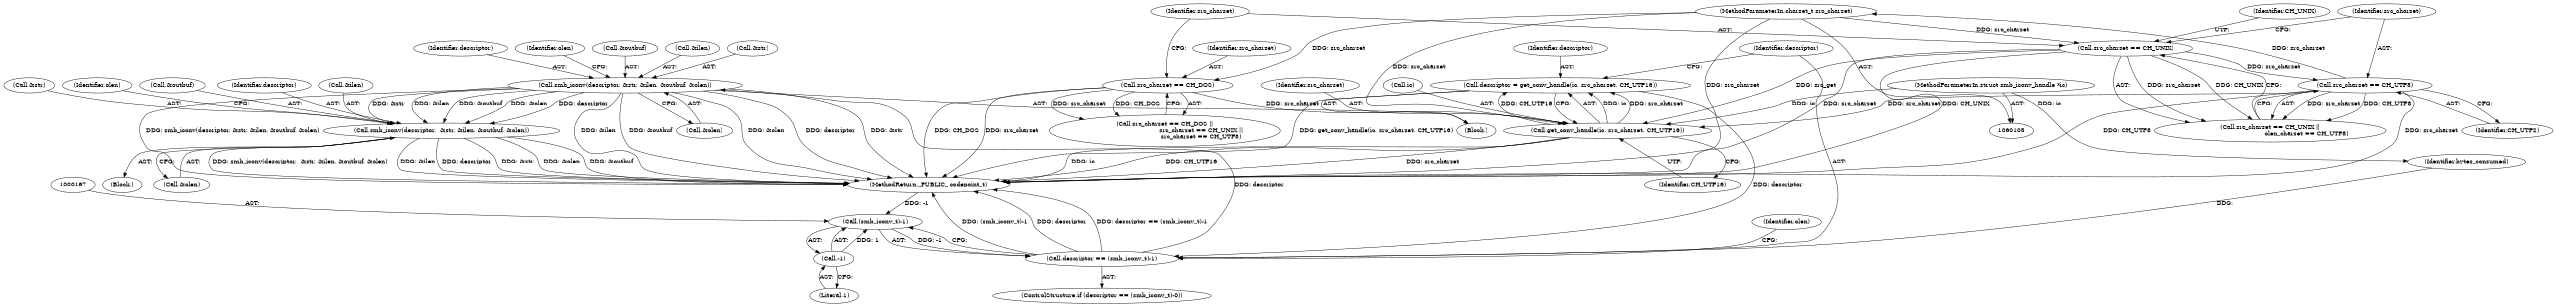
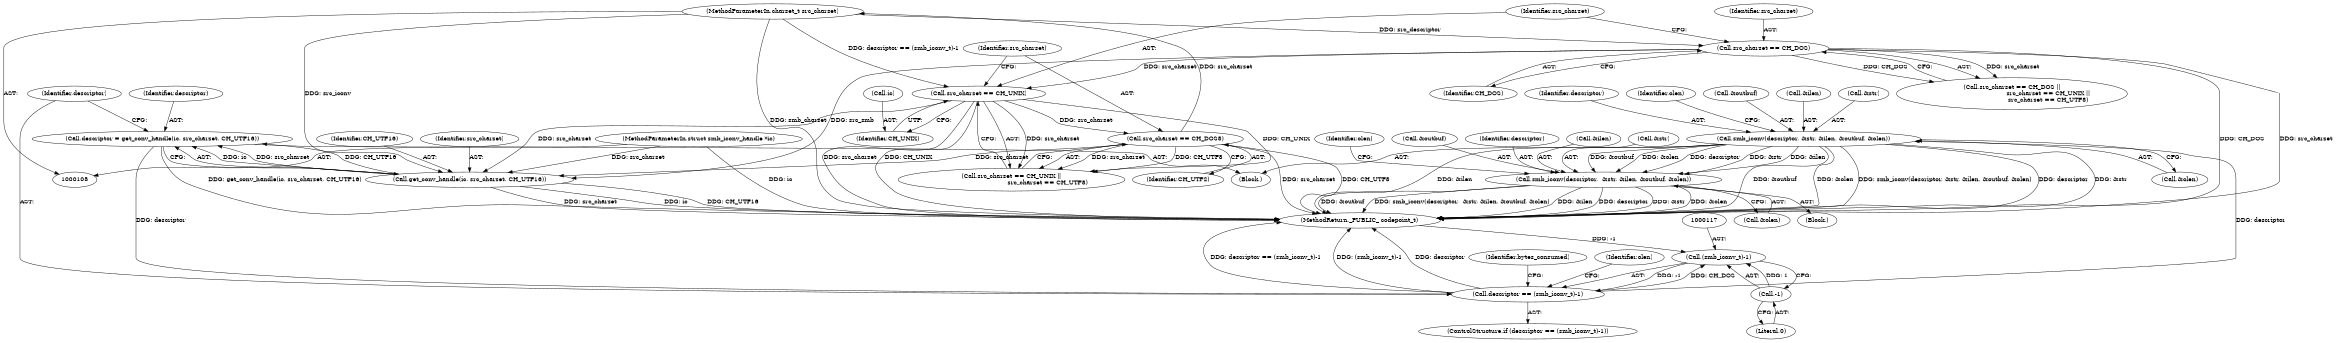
(2003, 30) -> (904, 48)
(1339, 48) -> (1410, 30)
none -> (1363, 54)
(1419, 67) -> (328, 94)
(1733, 85) -> (798, 120)
(1816, 85) -> (565, 139)
(2365, 85) -> (1176, 139)
none -> (1473, 94)
(1293, 104) -> (853, 120)
(1803, 104) -> (638, 157)
(1489, 109) -> (883, 114)
none -> (938, 116)
(2011, 131) -> (75, 180)
(2270, 131) -> (1012, 180)
(1708, 145) -> none
(2199, 156) -> (982, 217)
(1676, 162) -> (431, 157)
(73, 185) -> (1704, 220)
(2226, 203) -> (1537, 276)
(816, 240) -> (1805, 276)
(961, 240) -> (1713, 276)
(834, 296) -> (1771, 331)
(1102, 296) -> (1528, 331)
